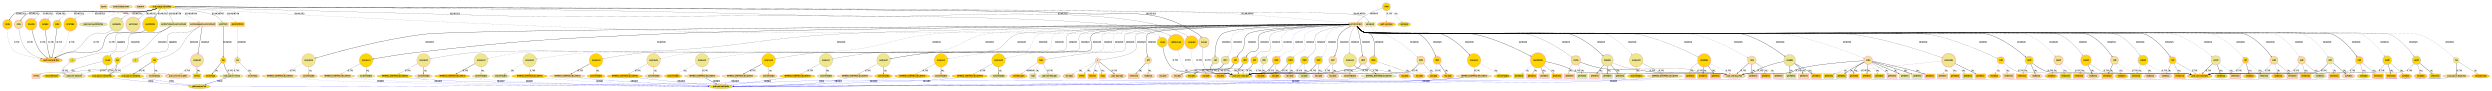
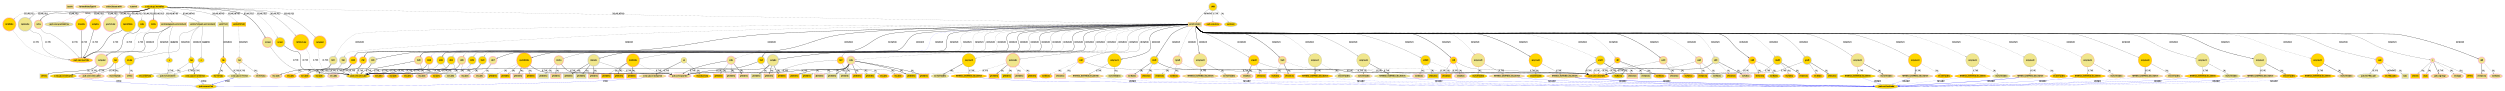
none -> (88, 7)
(1370, 24) -> none
(2216, 60) -> (1600, 60)
(1346, 74) -> (343, 70)
